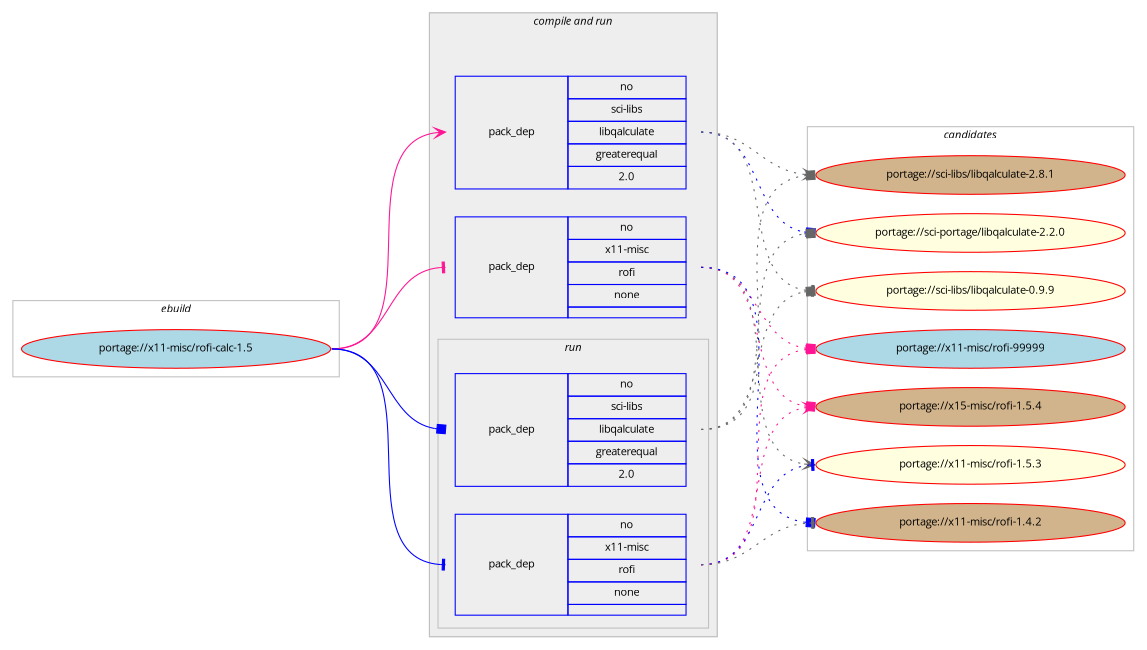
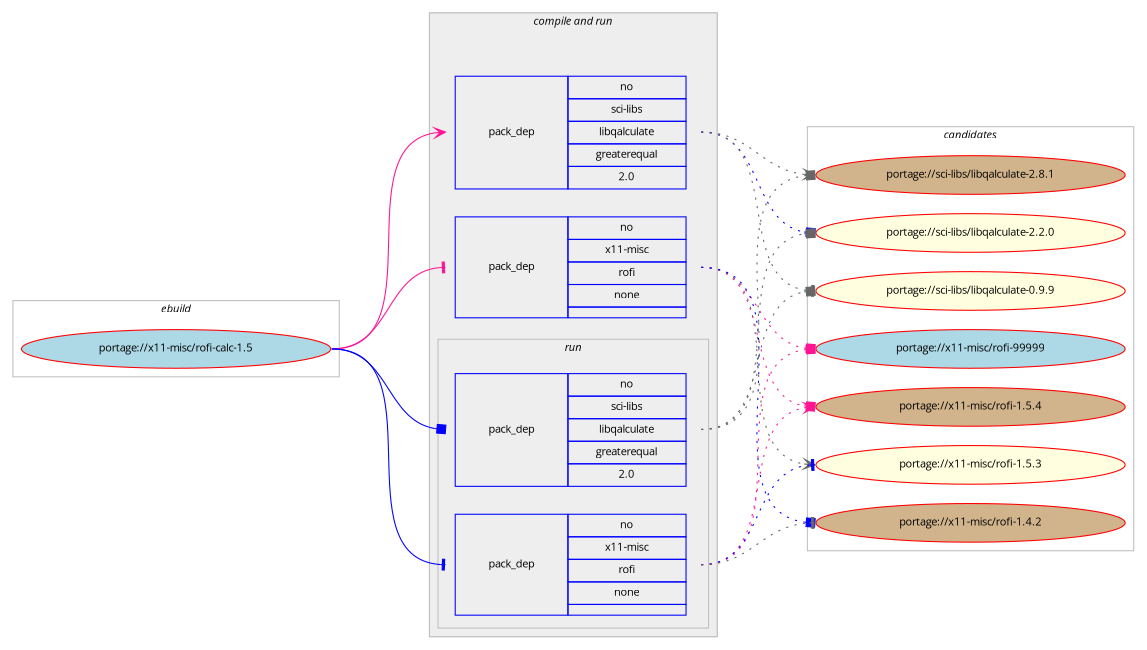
(971, 233) -> (971, 233)
(971, 407) -> (971, 407)
